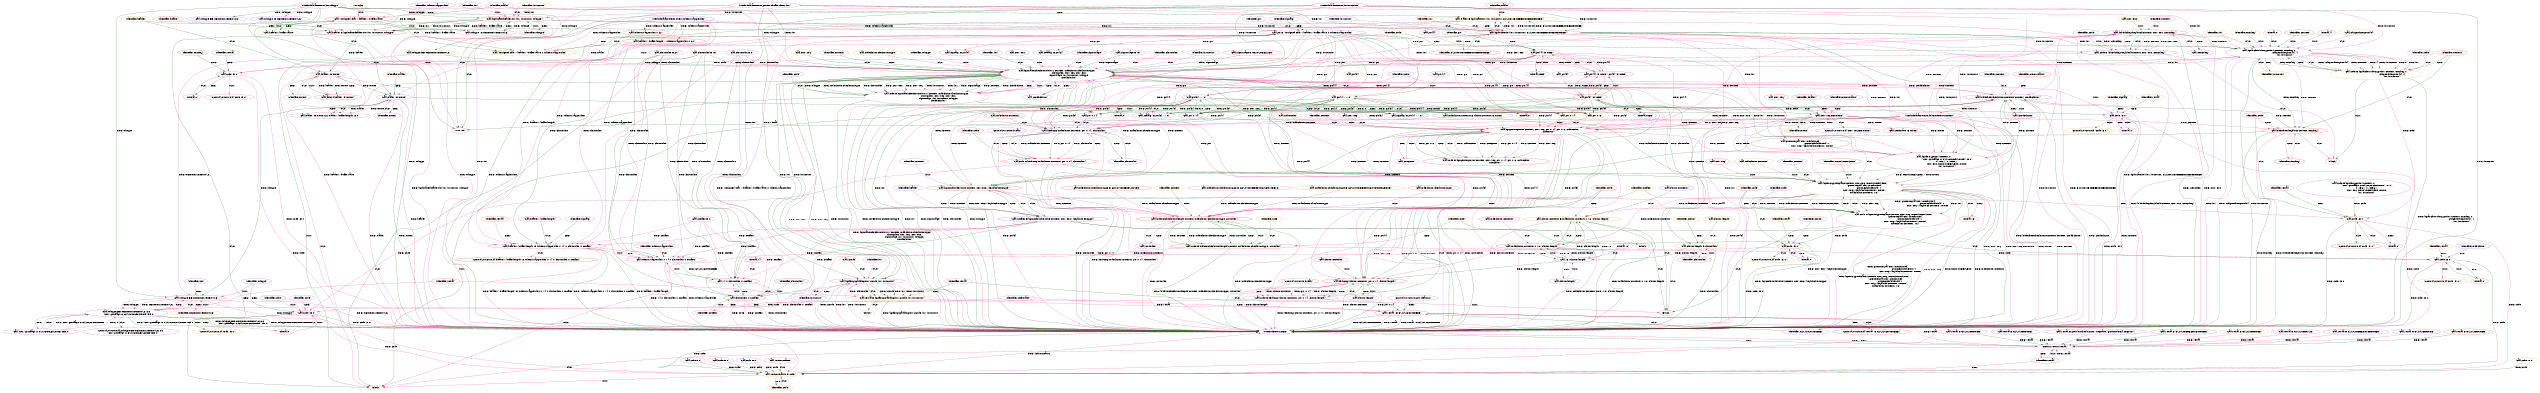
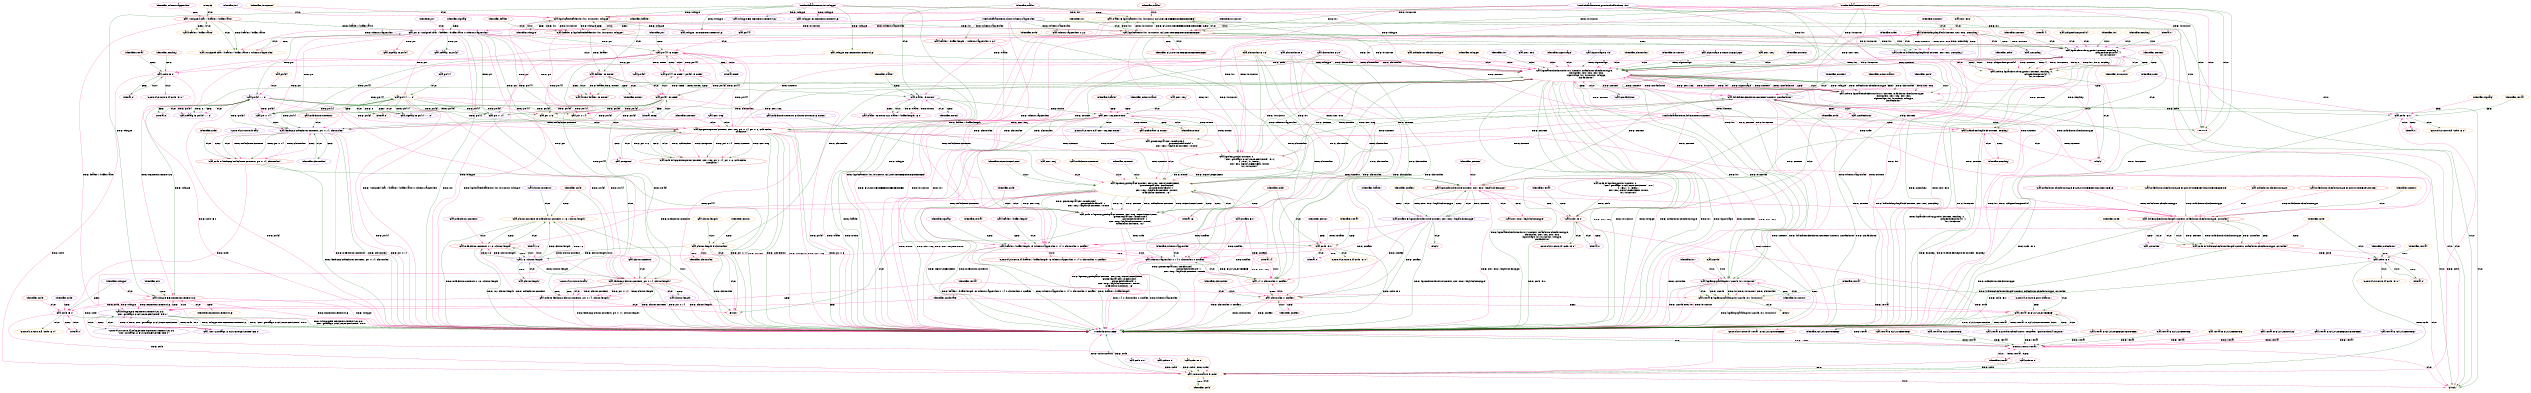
(1288, 116) -> none
(771, 122) -> (1765, 122)
none -> (1525, 219)
(425, 323) -> (892, 130)
(780, 360) -> none
